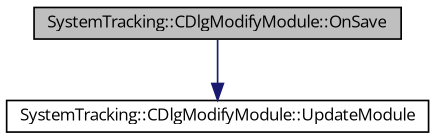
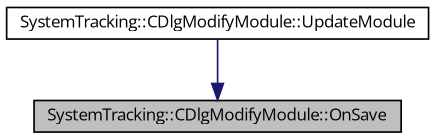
(218, 61) -> (218, 61)
